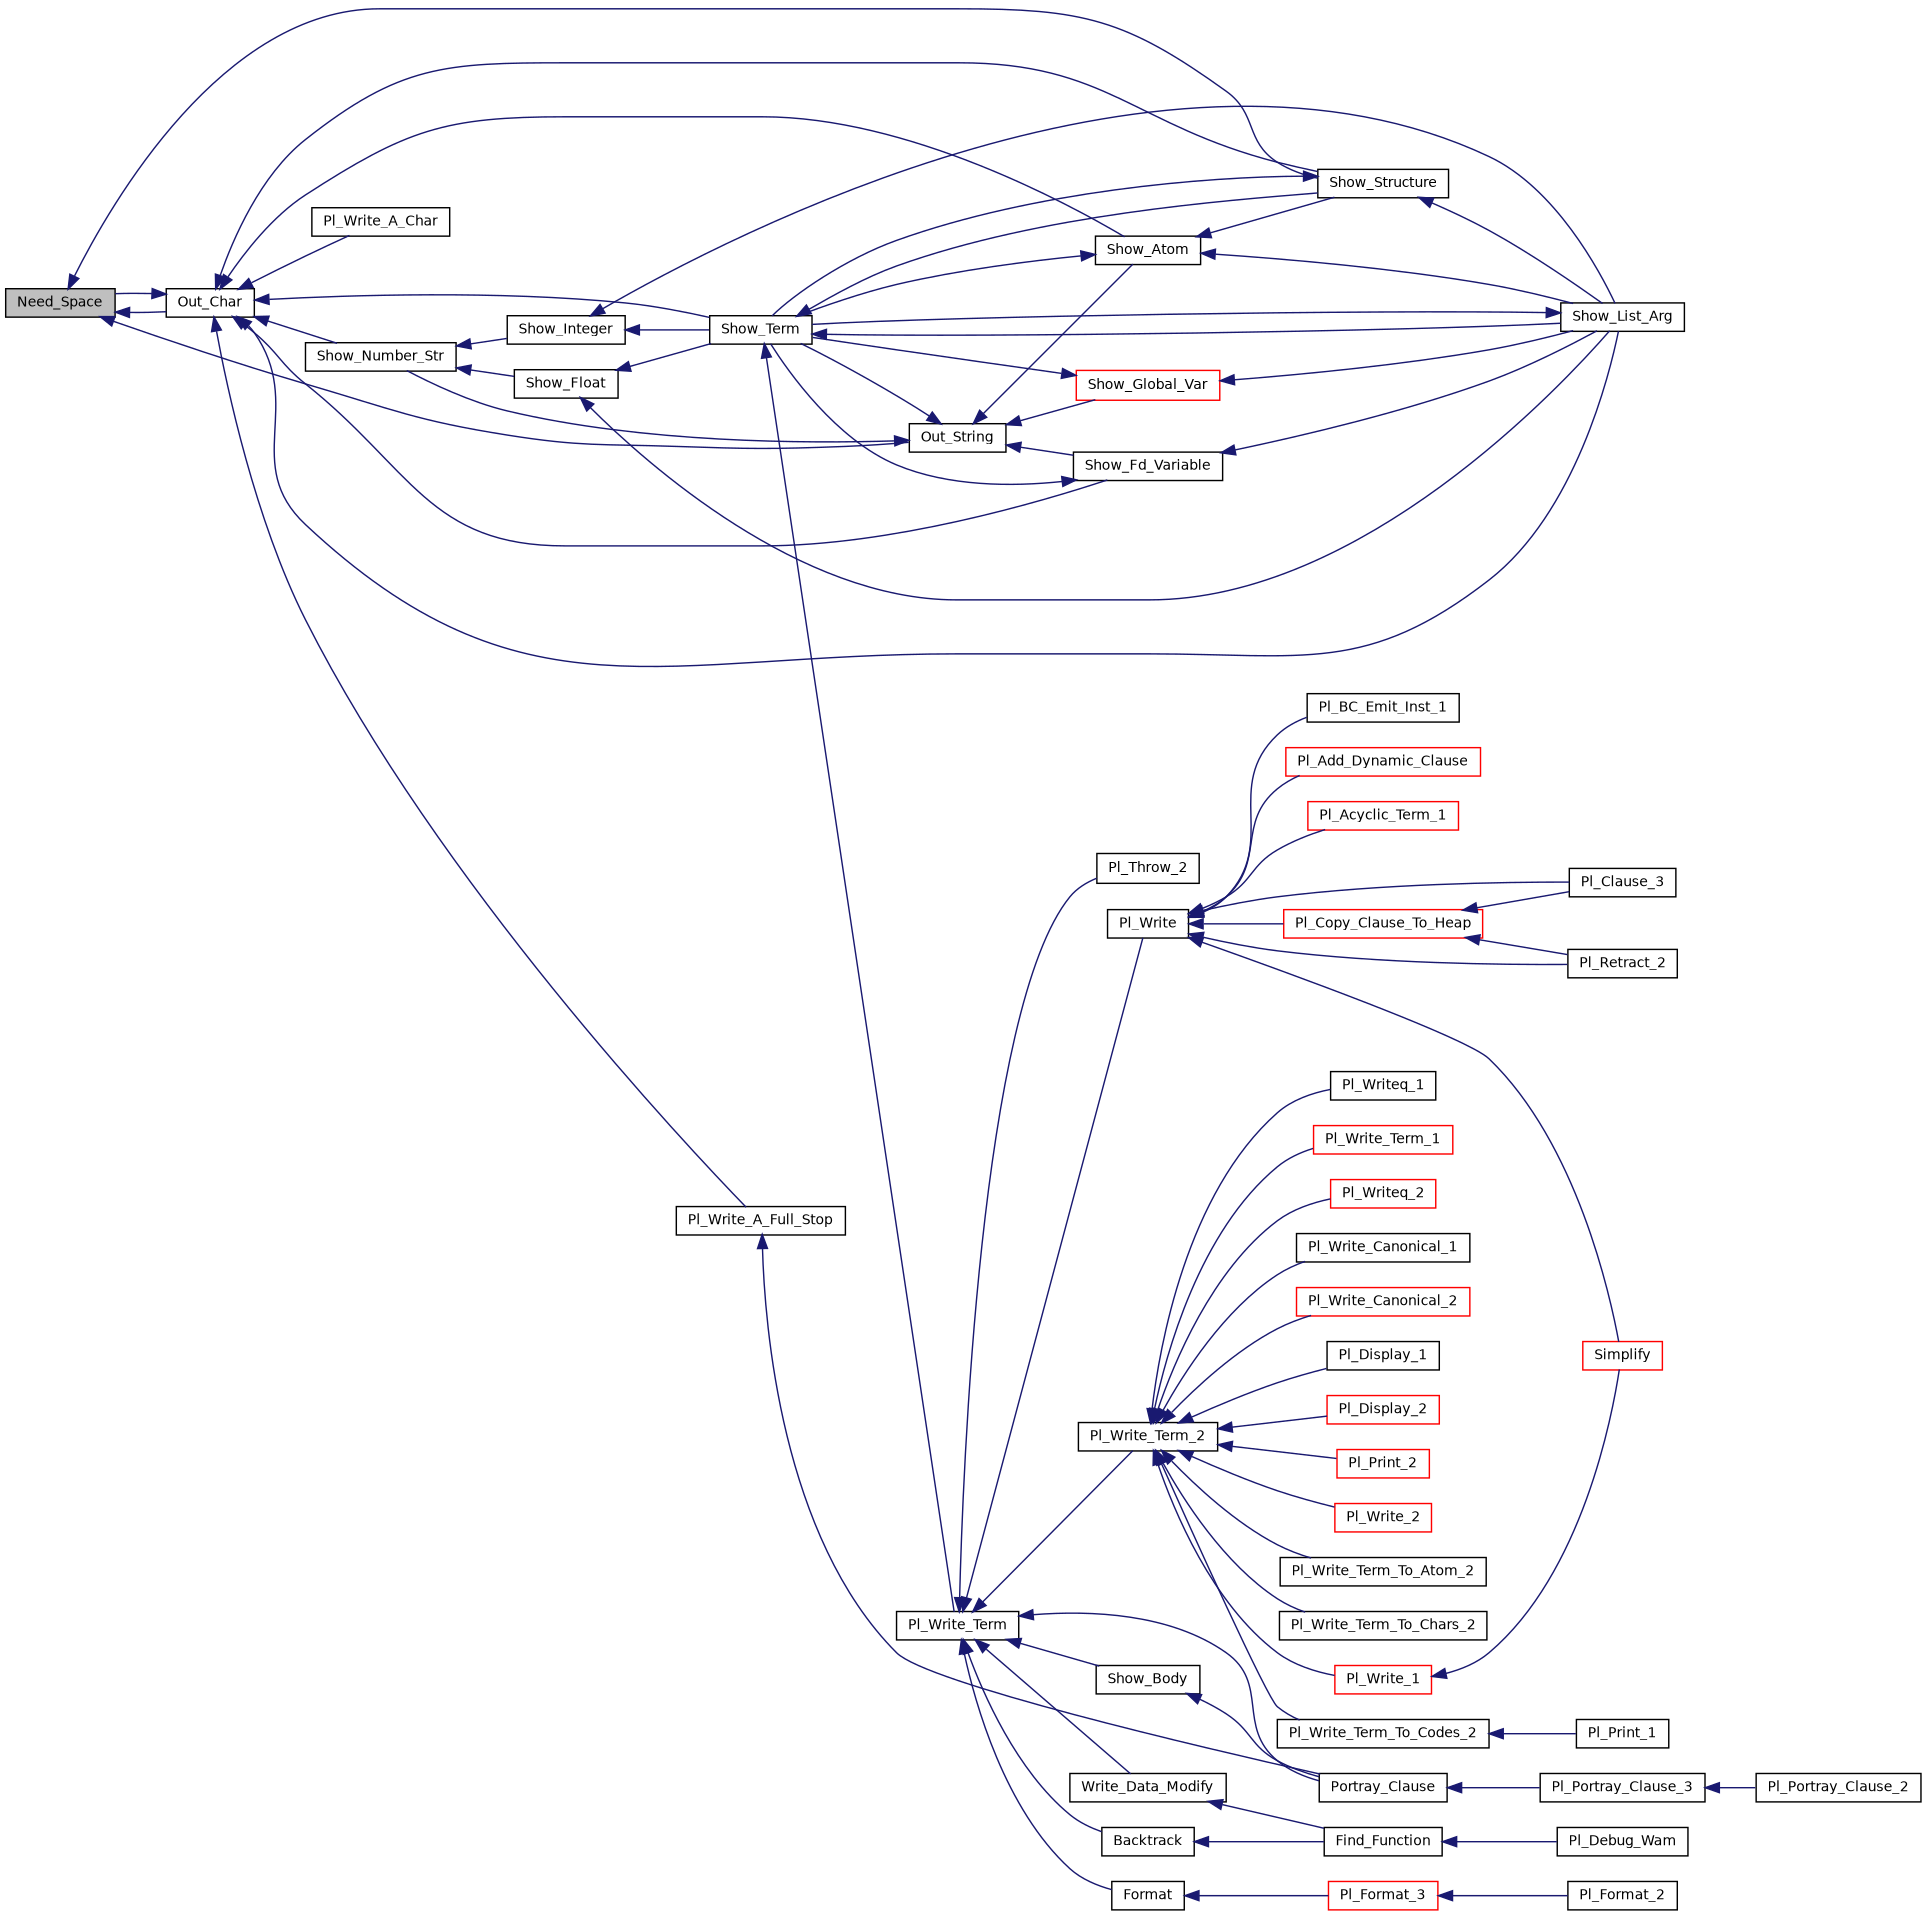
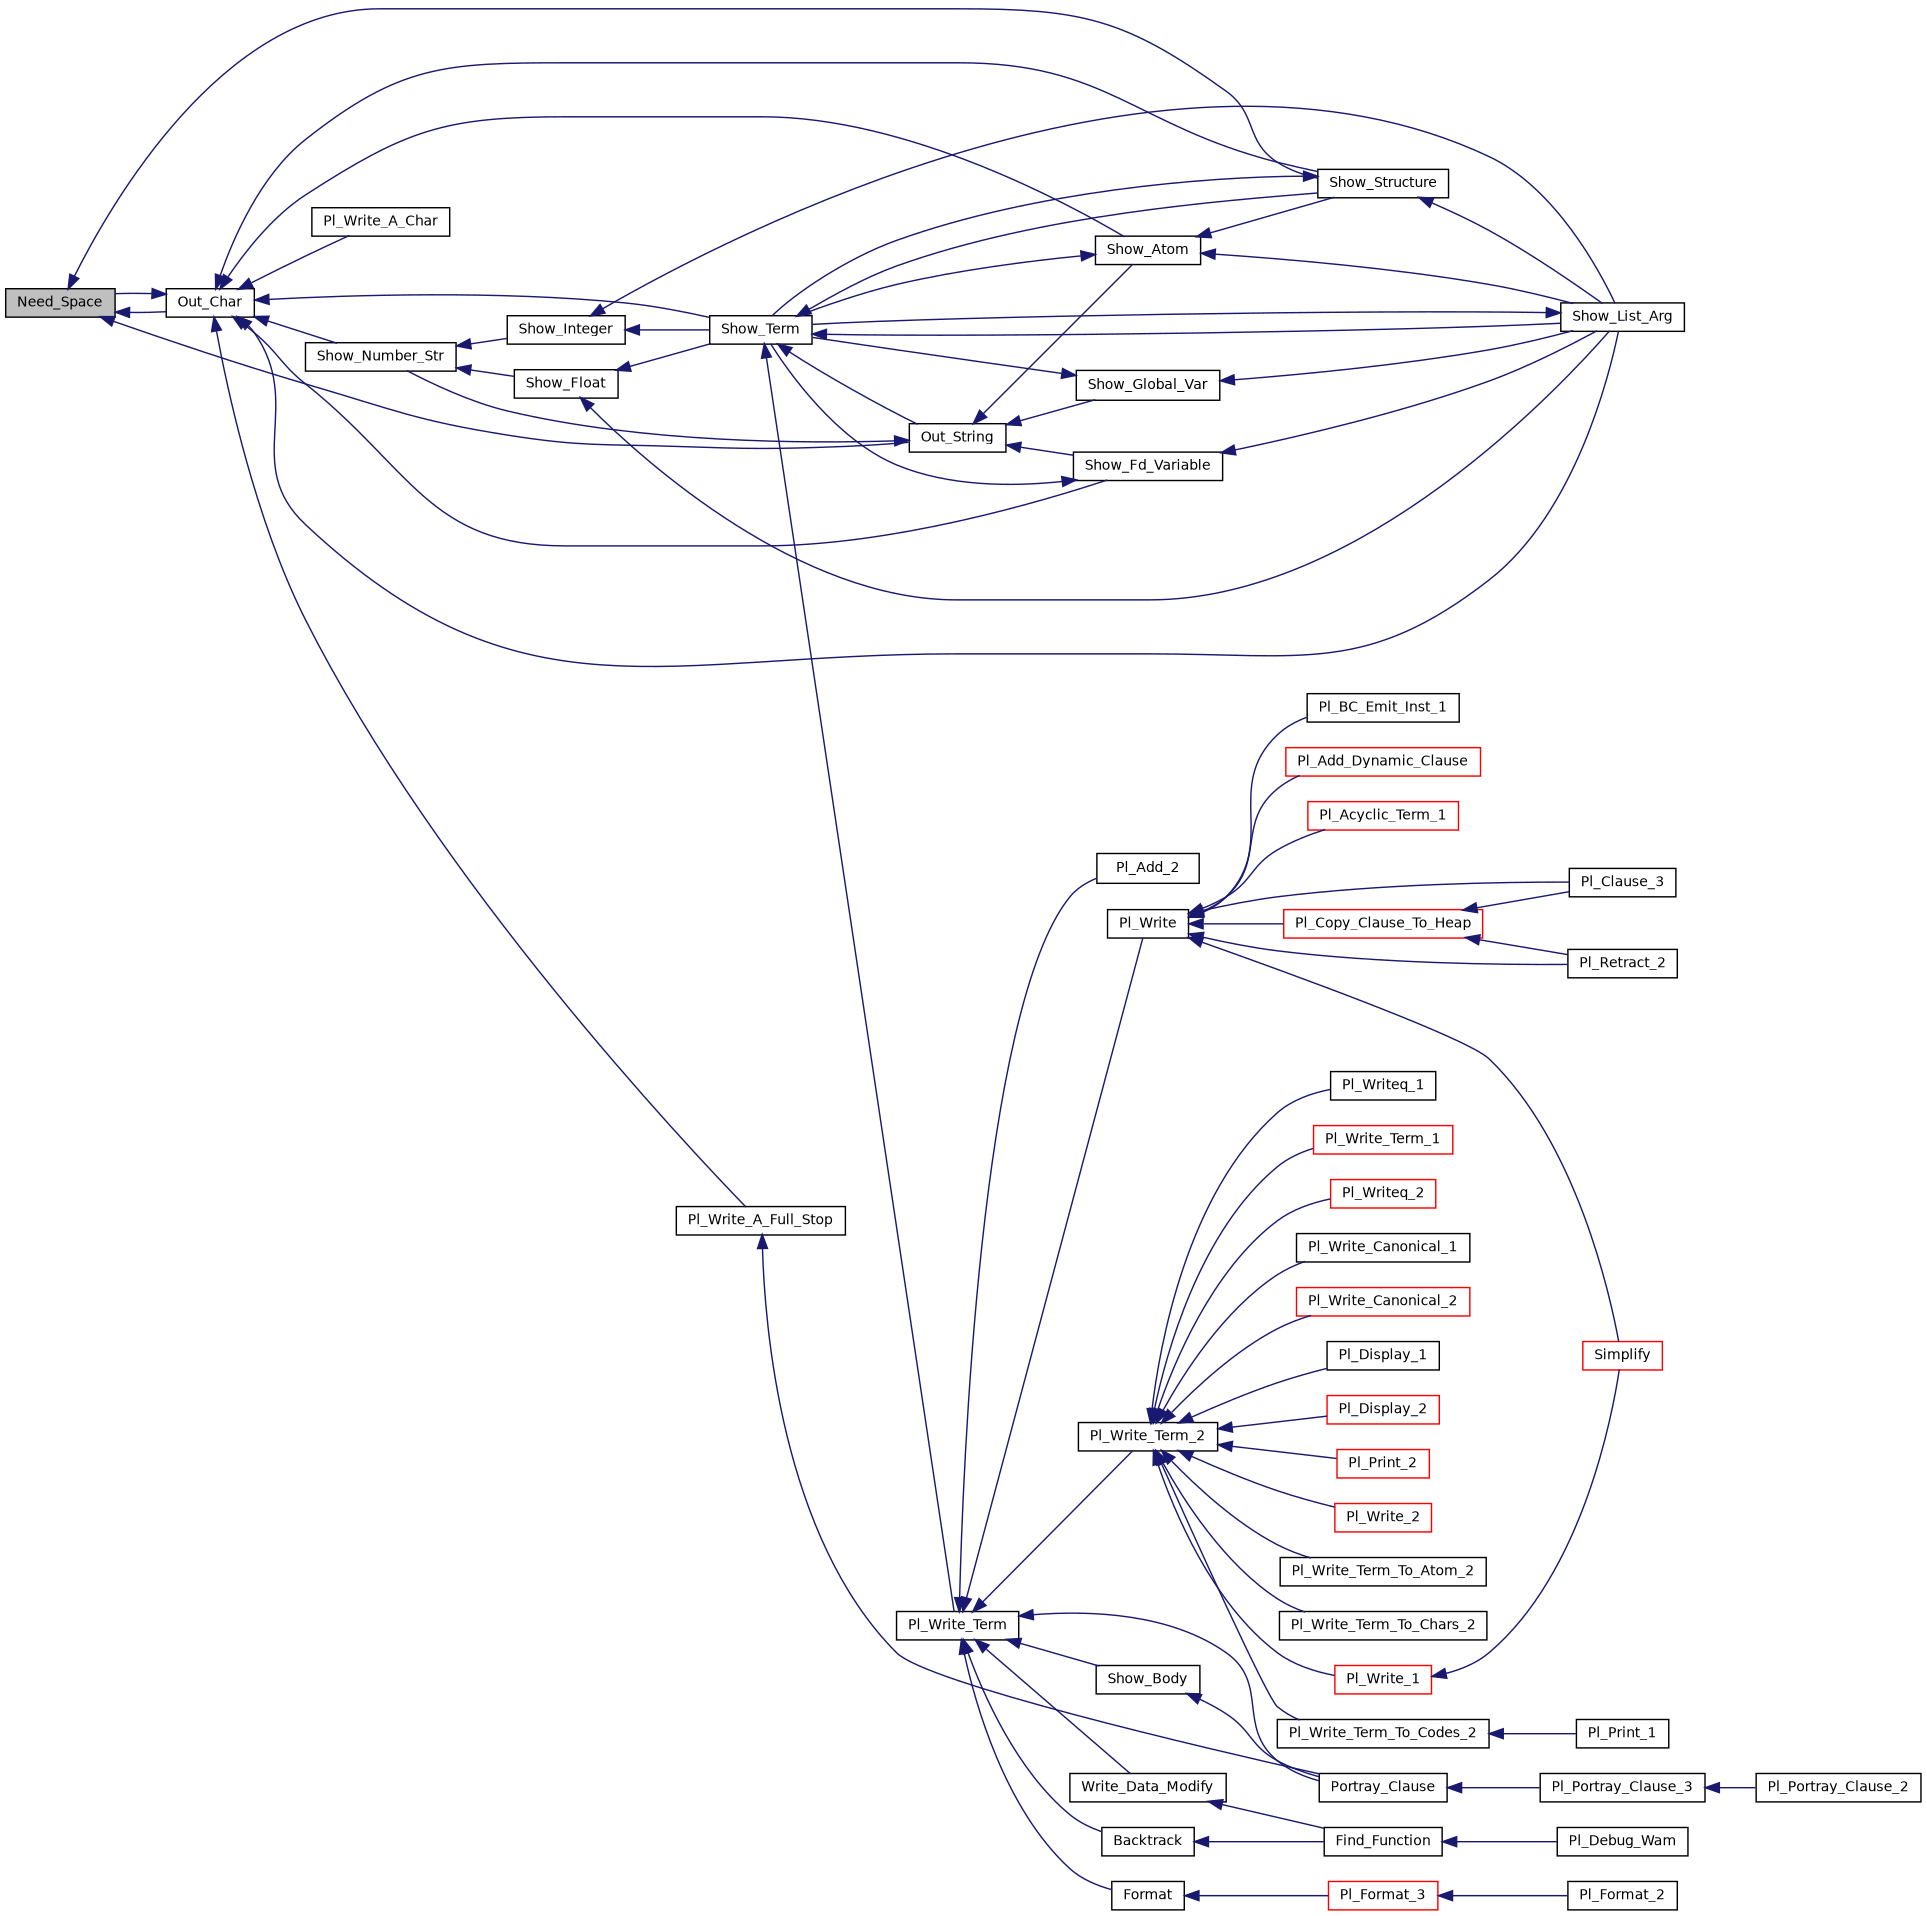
(866, 378) -> (853, 390)
(1148, 385) -> (1148, 385)
(1148, 868) -> (1148, 868)
